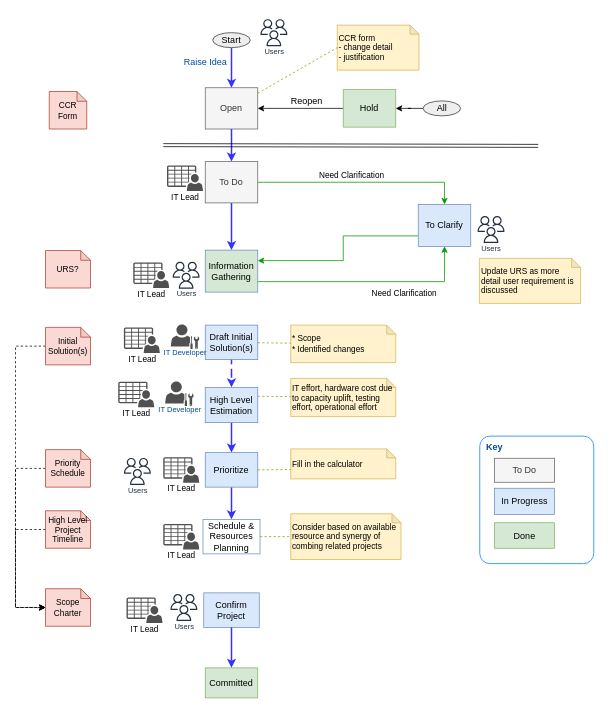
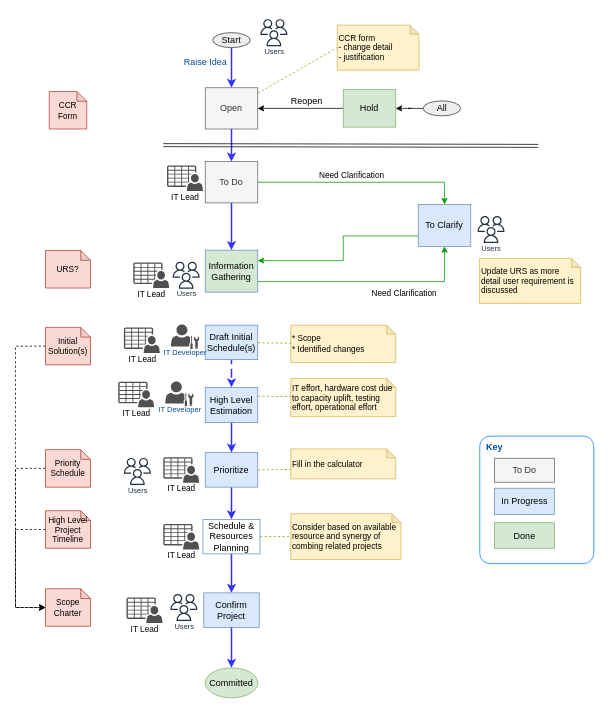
(231, 342) -> (231, 342)
none -> (231, 570)
(231, 683) -> (231, 683)
